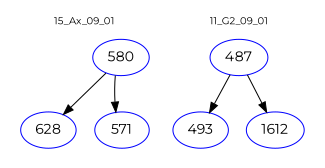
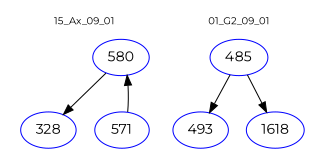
(239, 22) -> (239, 22)
(239, 57) -> (239, 57)
(115, 89) -> (128, 99)
(48, 130) -> (48, 130)
(275, 130) -> (275, 130)
